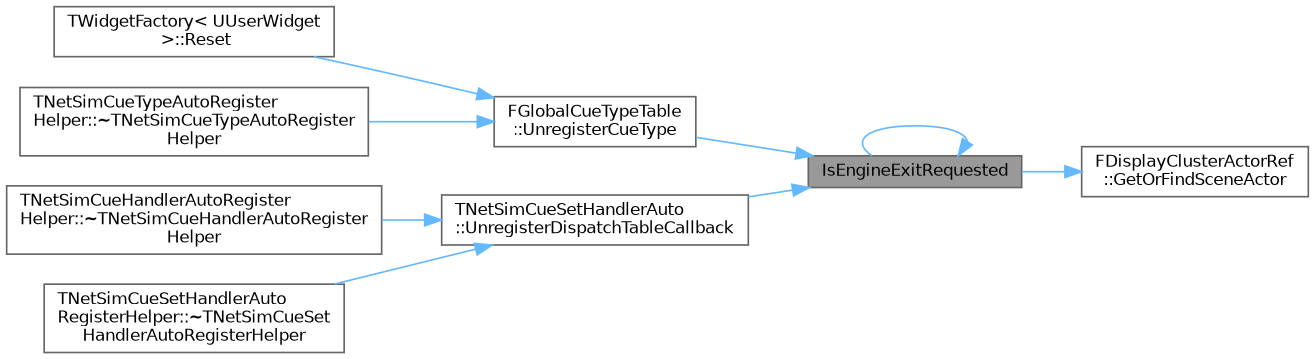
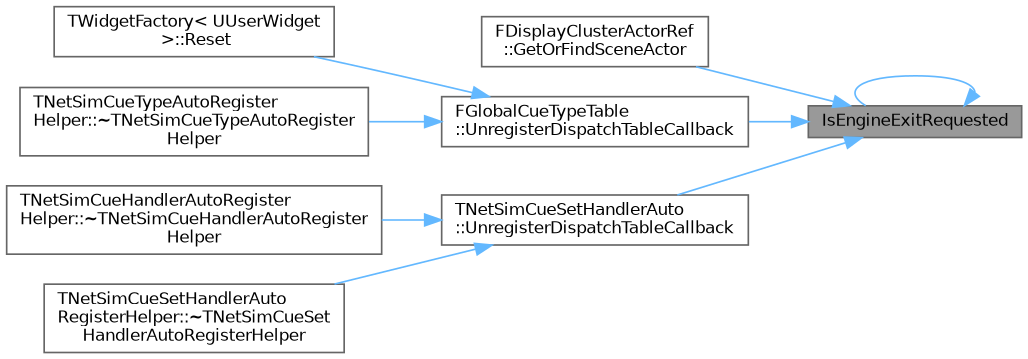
(595, 122) -> (595, 122)
(1043, 172) -> (765, 84)
